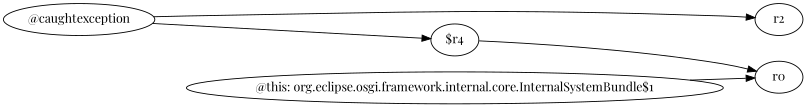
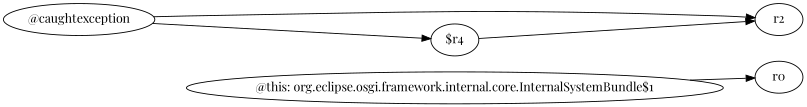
(614, 50) -> (612, 30)
